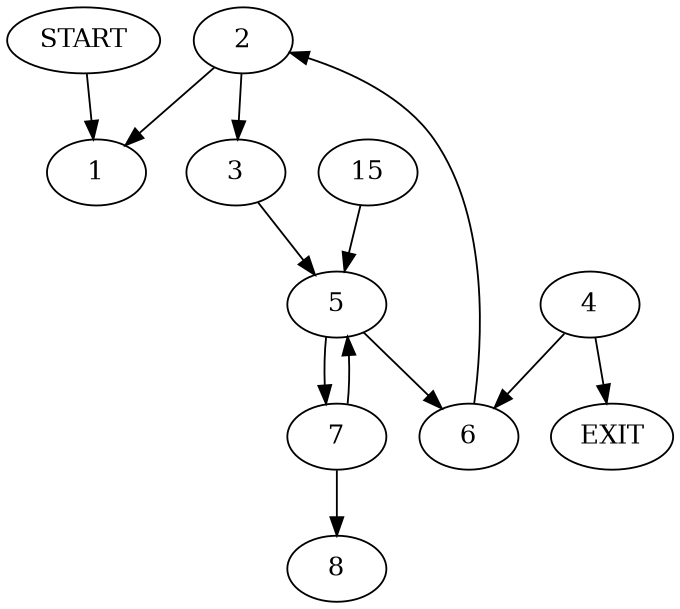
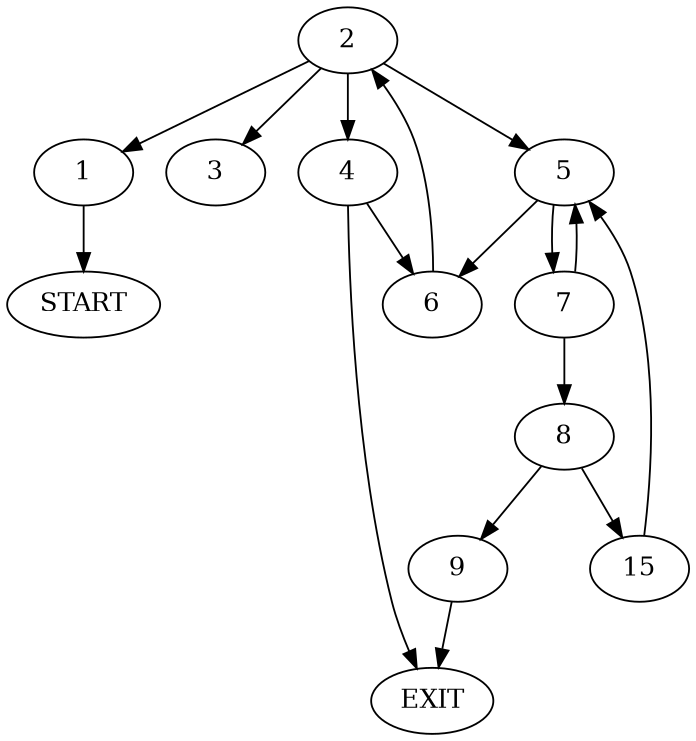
(89, 97) -> (84, 230)
none -> (348, 97)
(281, 231) -> (448, 102)
none -> (597, 495)
none -> (458, 569)
